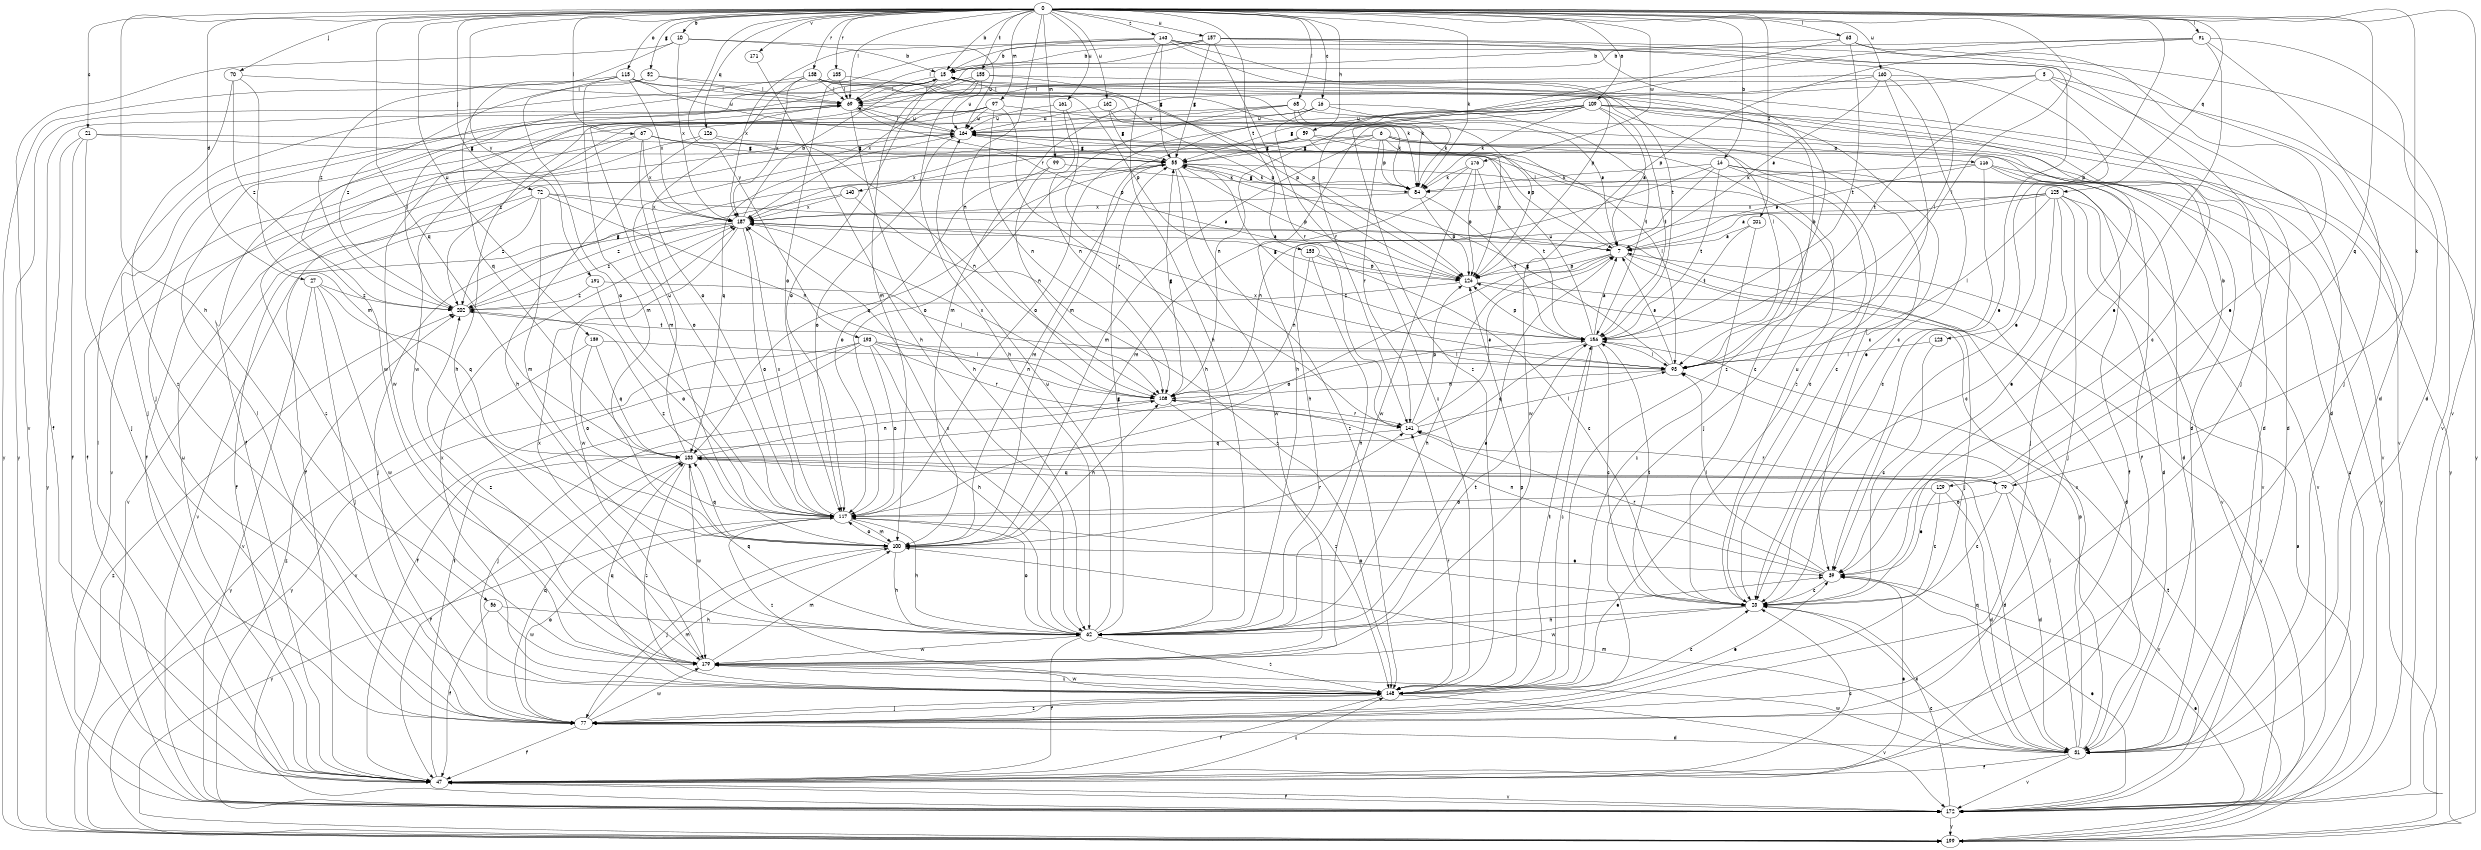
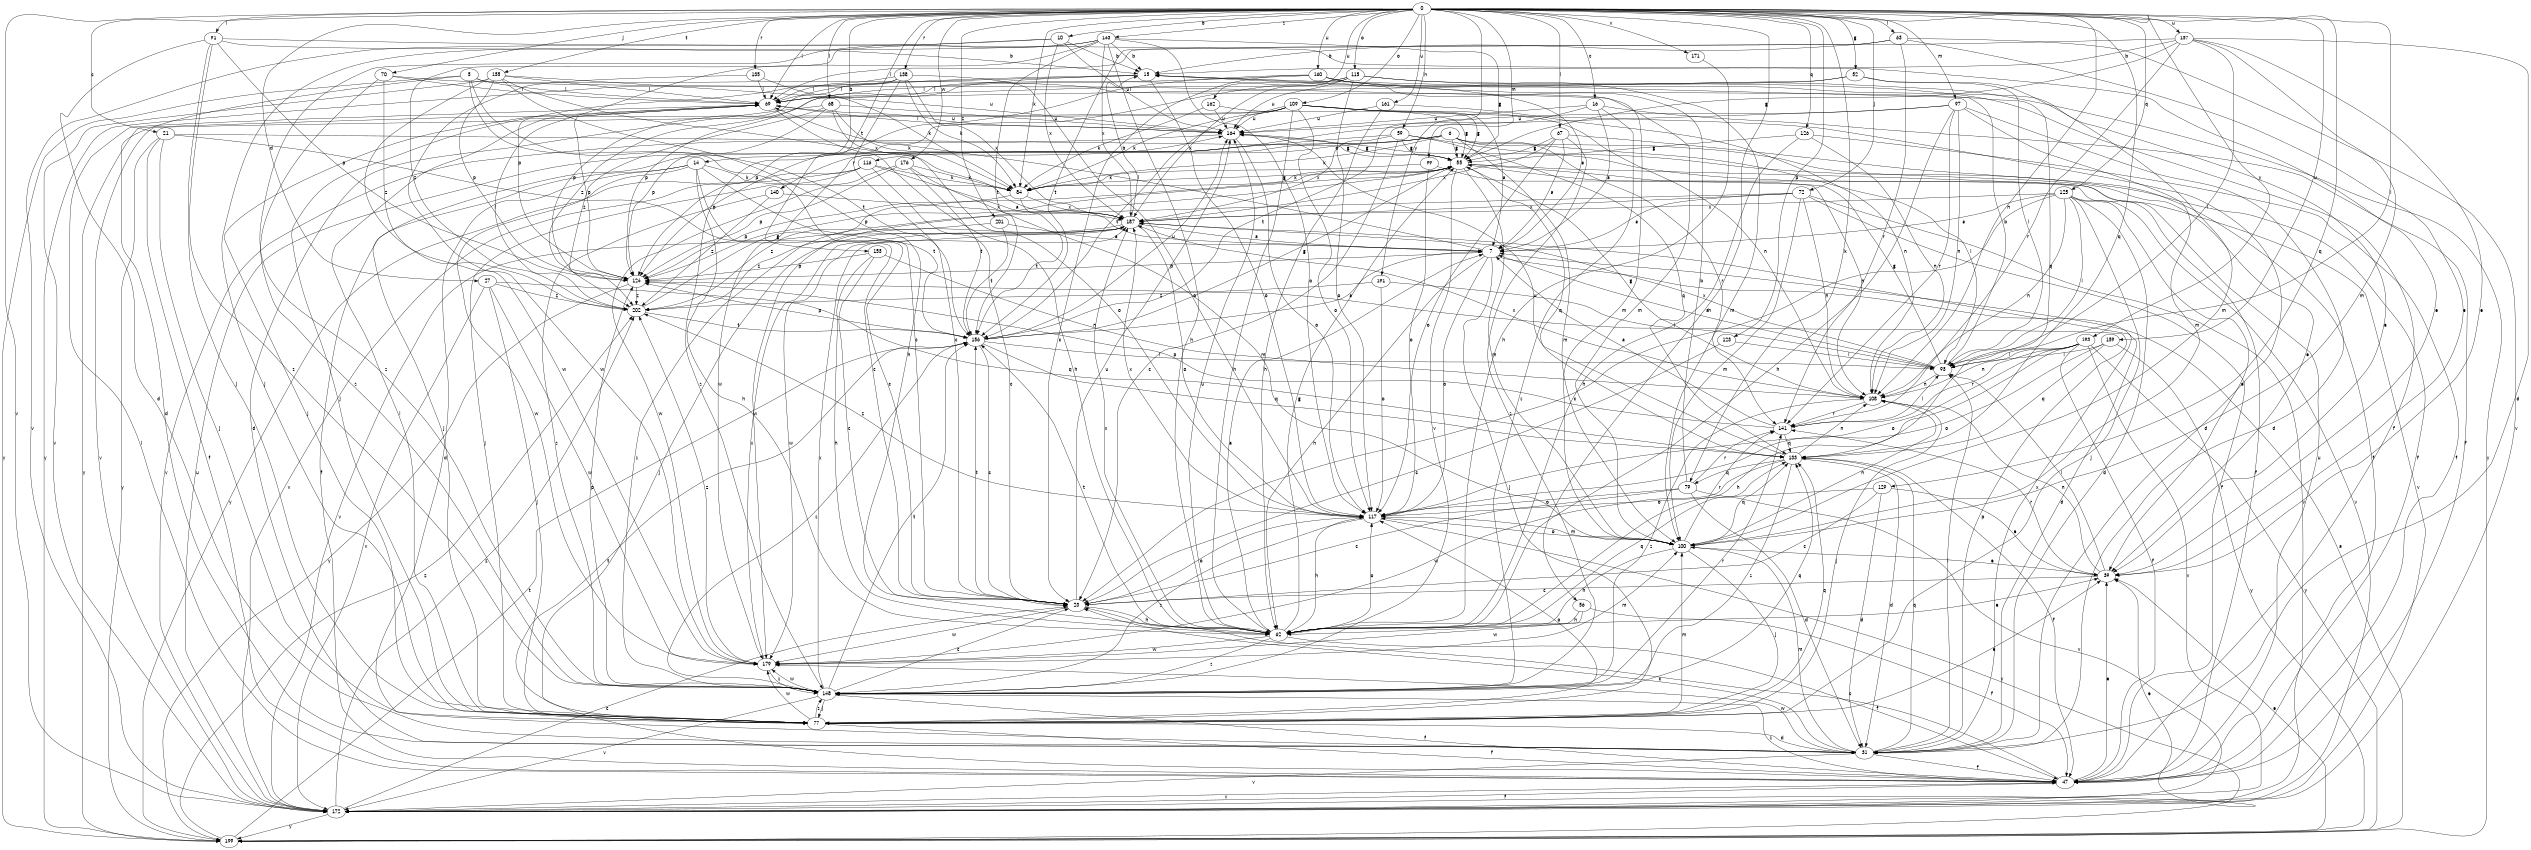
(987, 31) -> none
(1384, 163) -> (1325, 163)
(1350, 429) -> (1435, 429)
